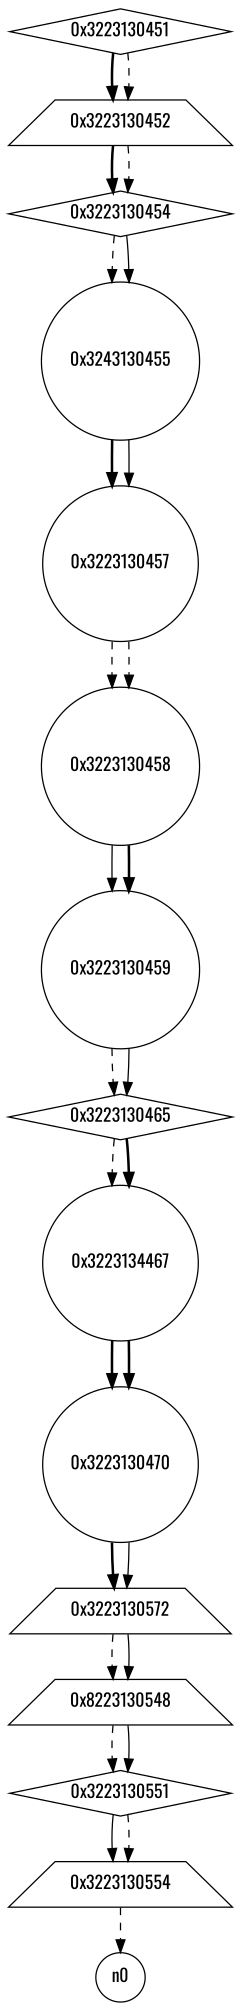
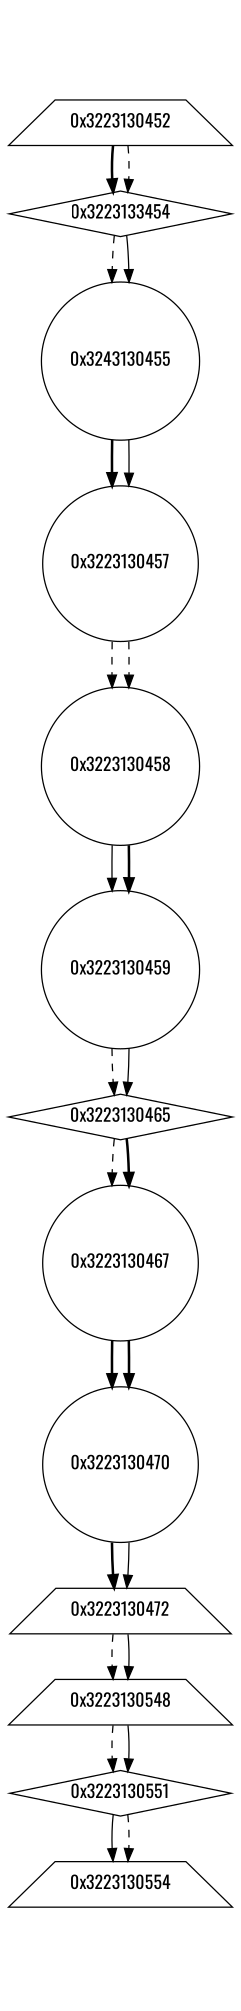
(121, 32) -> none
(121, 214) -> (121, 214)
(121, 1263) -> (121, 1263)
(121, 1611) -> (121, 1611)
(121, 1702) -> (121, 1702)
(121, 1977) -> none
